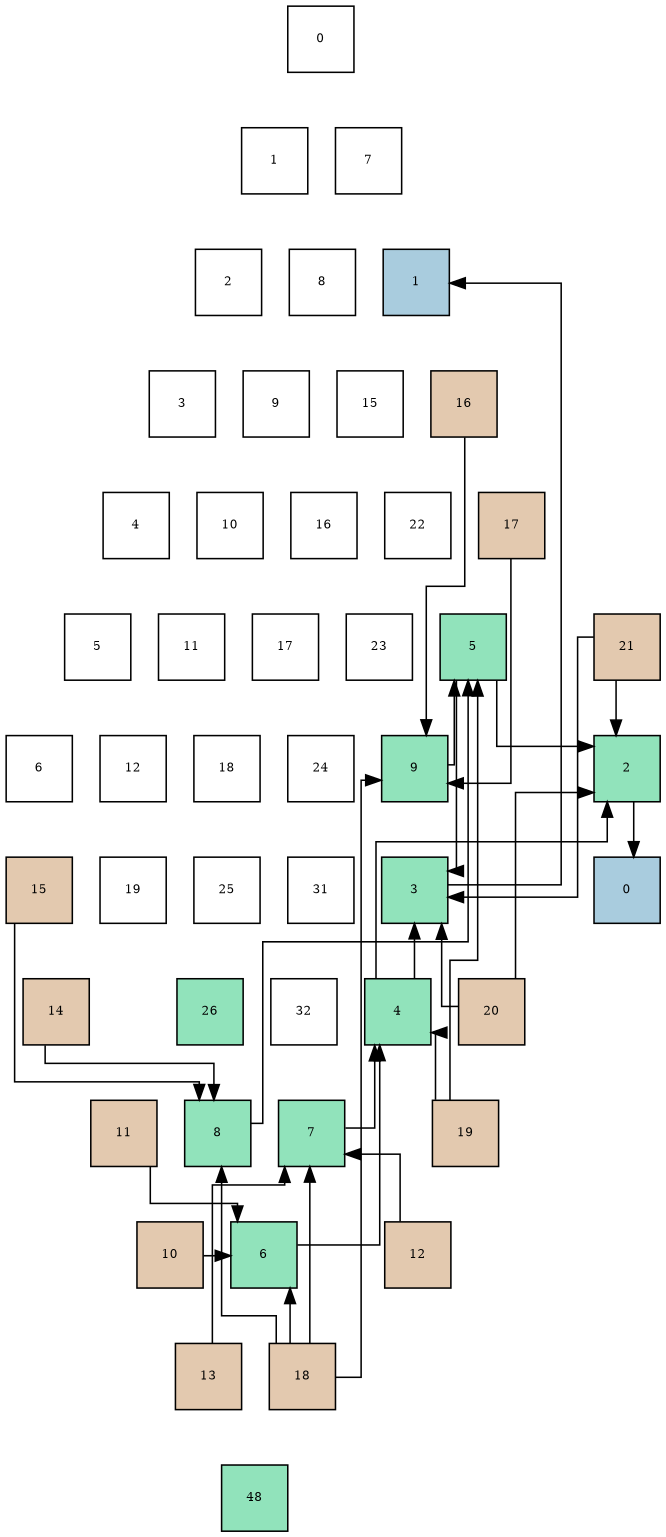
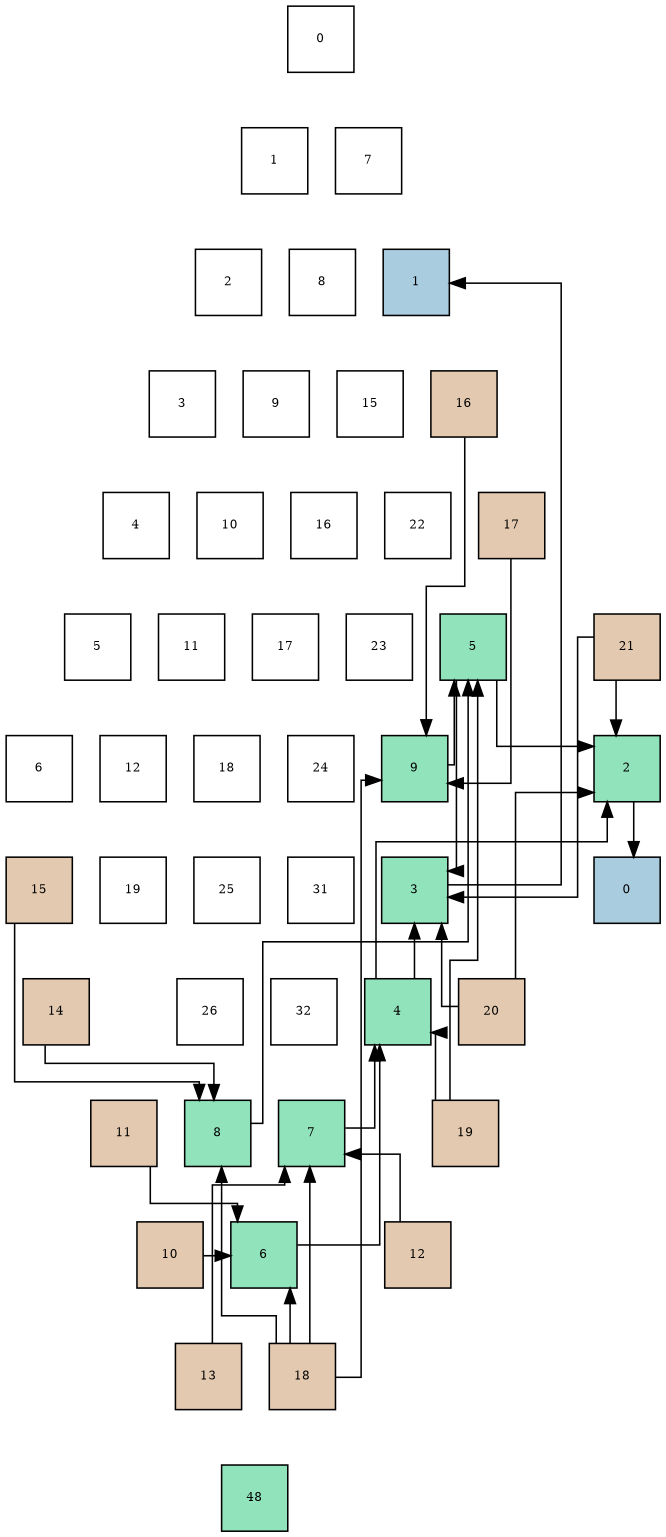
(210, 1012) -> (210, 1012)
